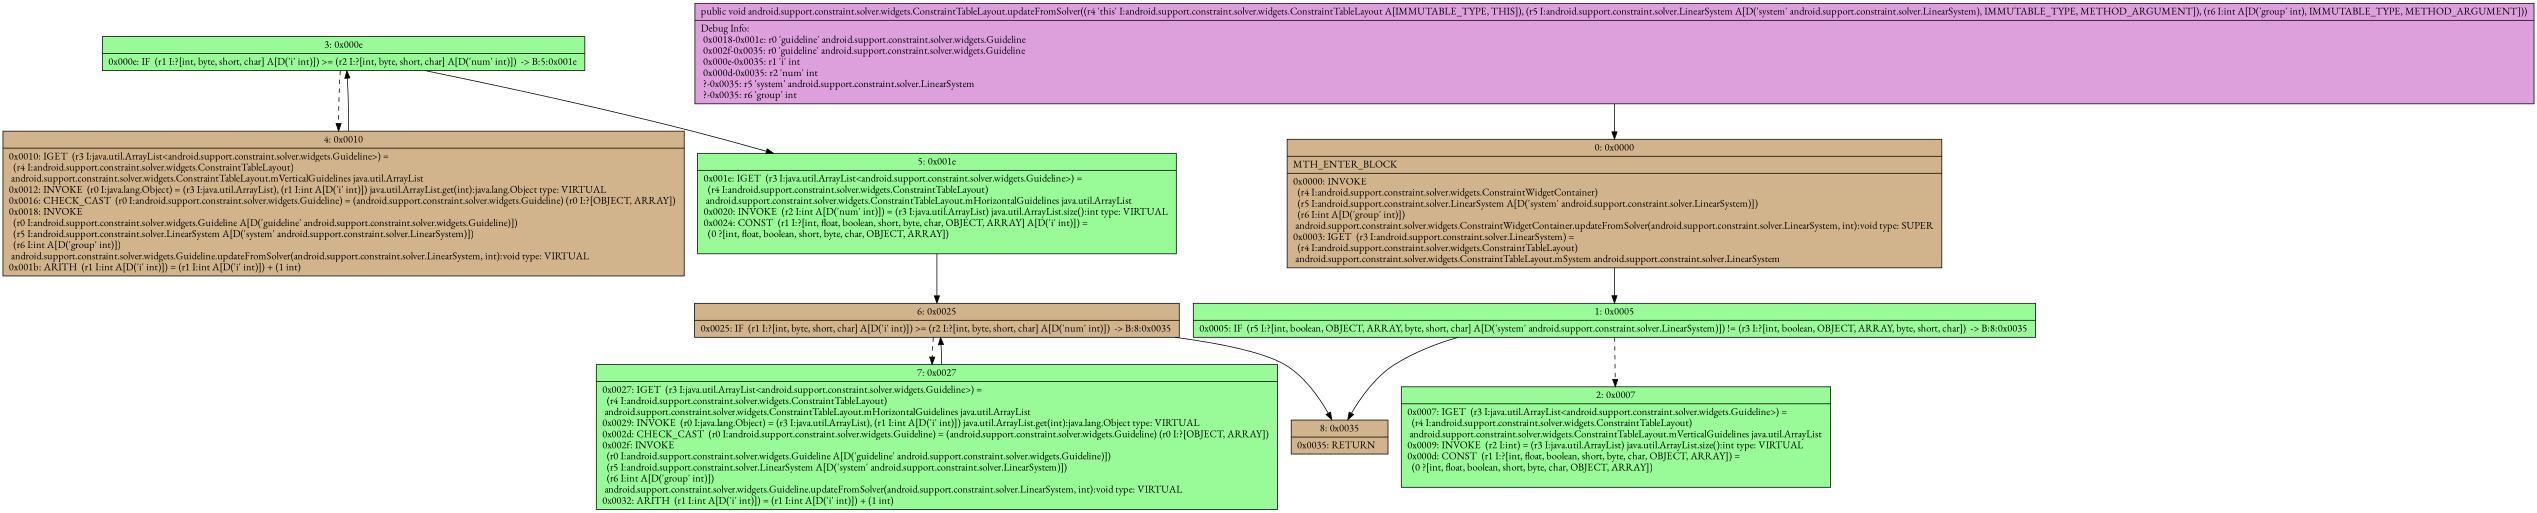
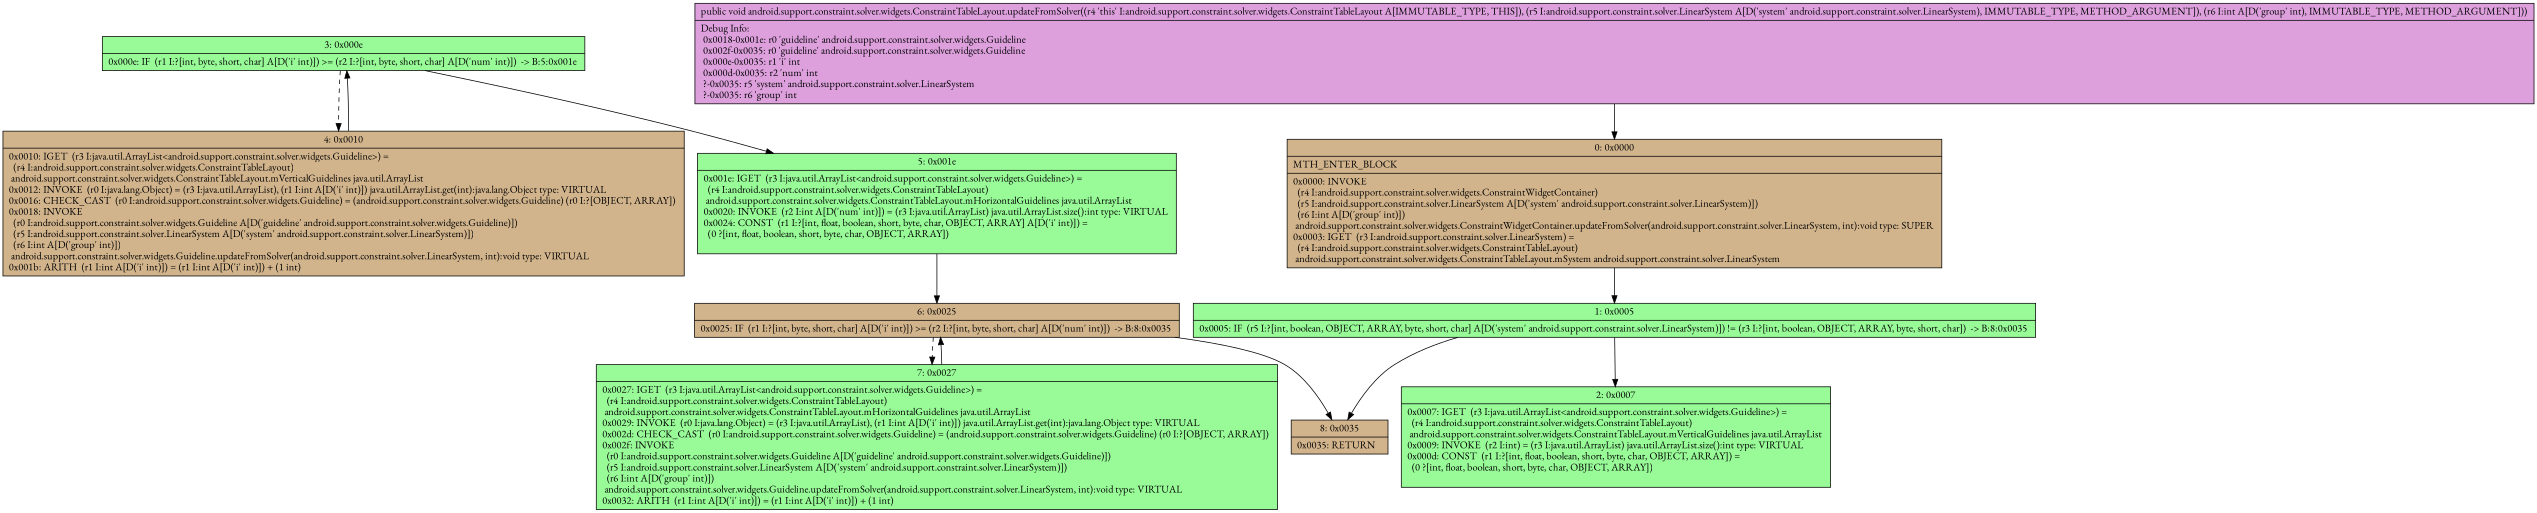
(1615, 358) -> (1615, 358)
